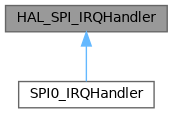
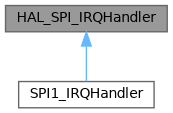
(86, 95) -> (86, 95)
